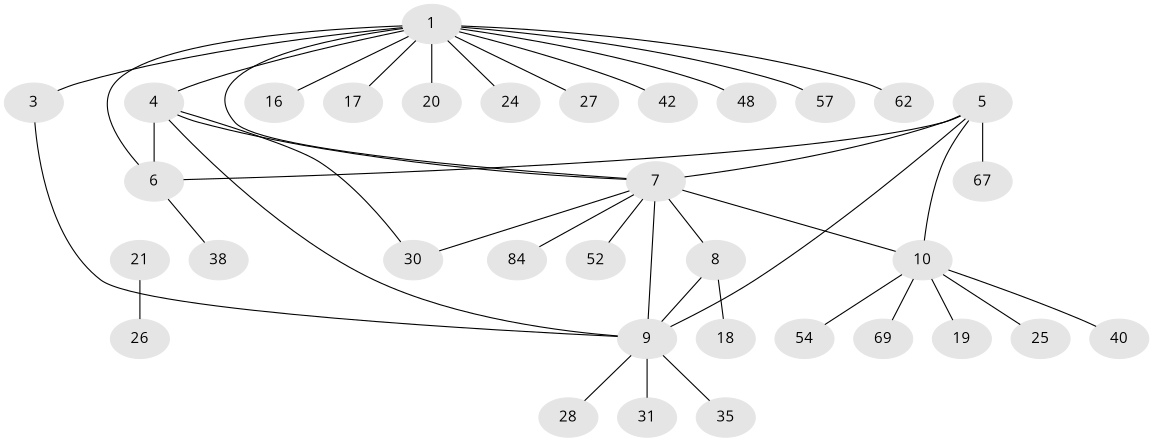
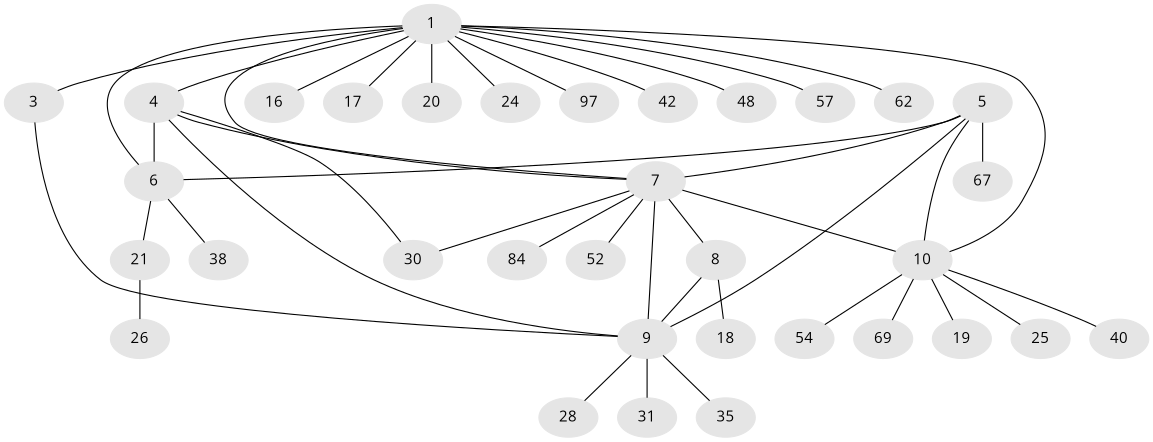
none -> (853, 47)
(589, 103) -> (589, 103)
none -> (147, 221)
